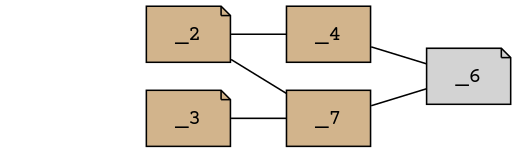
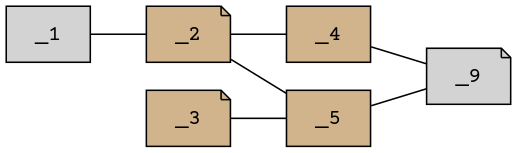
none -> (48, 34)
(469, 76) -> (469, 76)
(329, 118) -> (329, 118)
